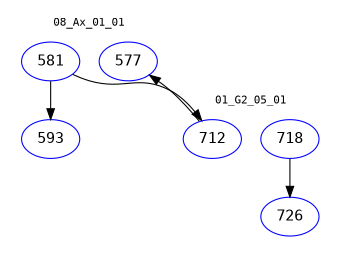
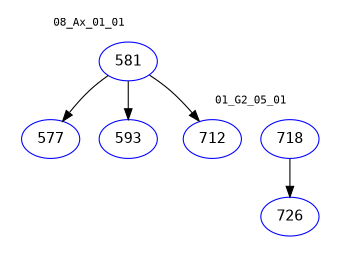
(180, 100) -> (87, 92)
